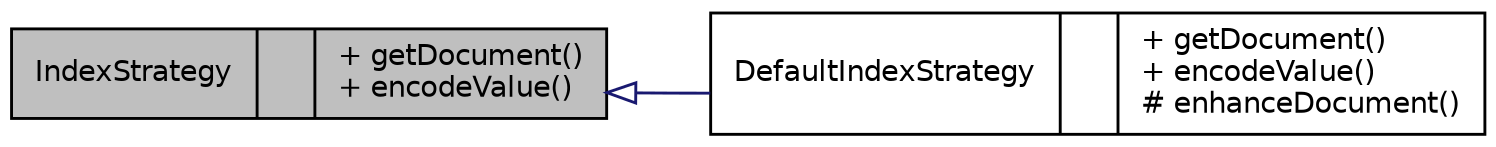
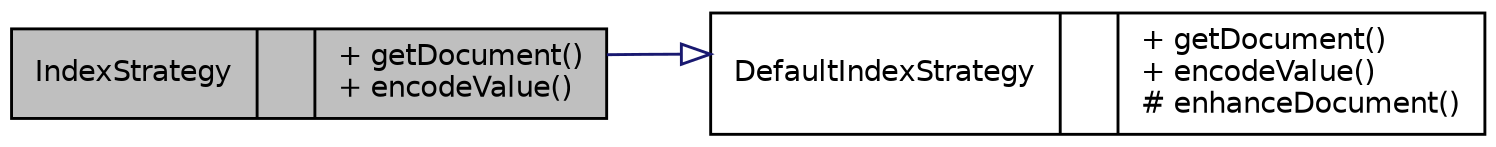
(673, 93) -> (644, 54)
